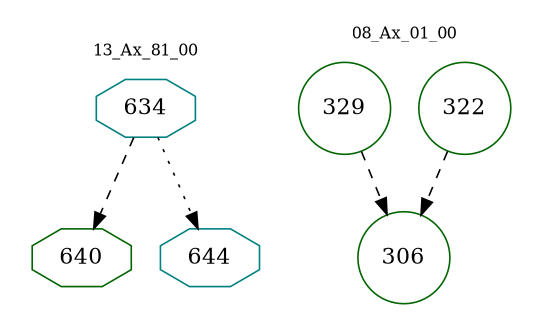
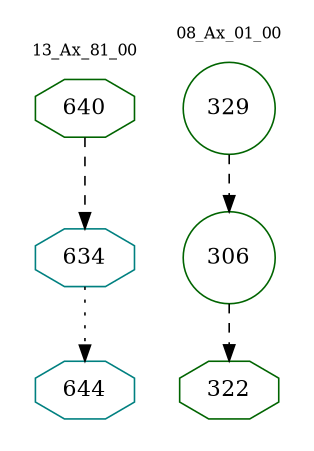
(465, 108) -> (229, 390)
(117, 176) -> (85, 175)
(437, 176) -> (229, 324)
